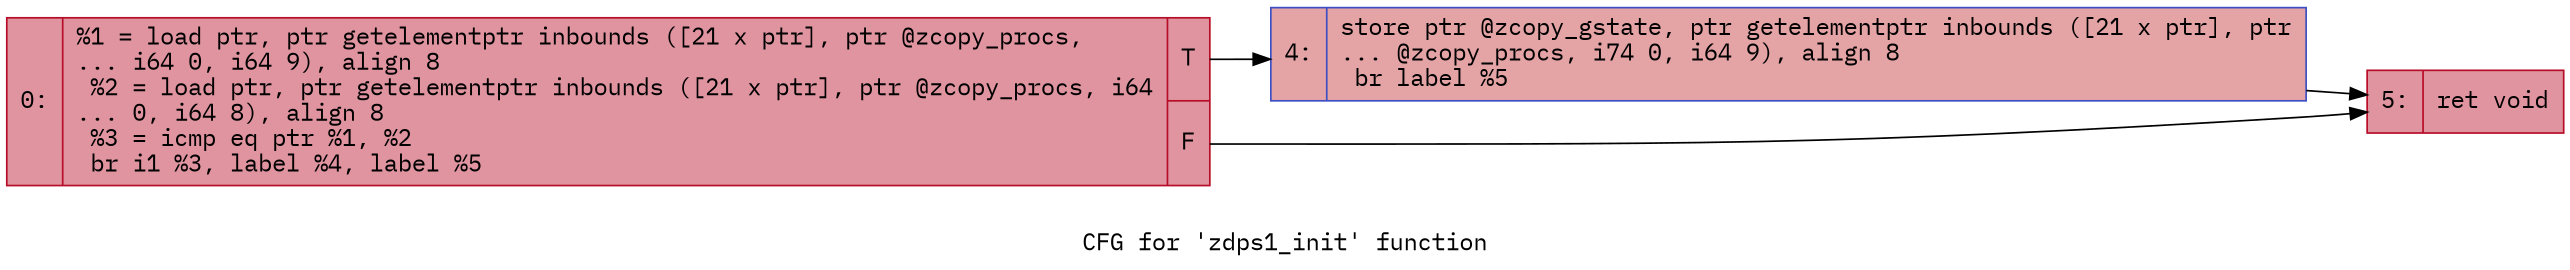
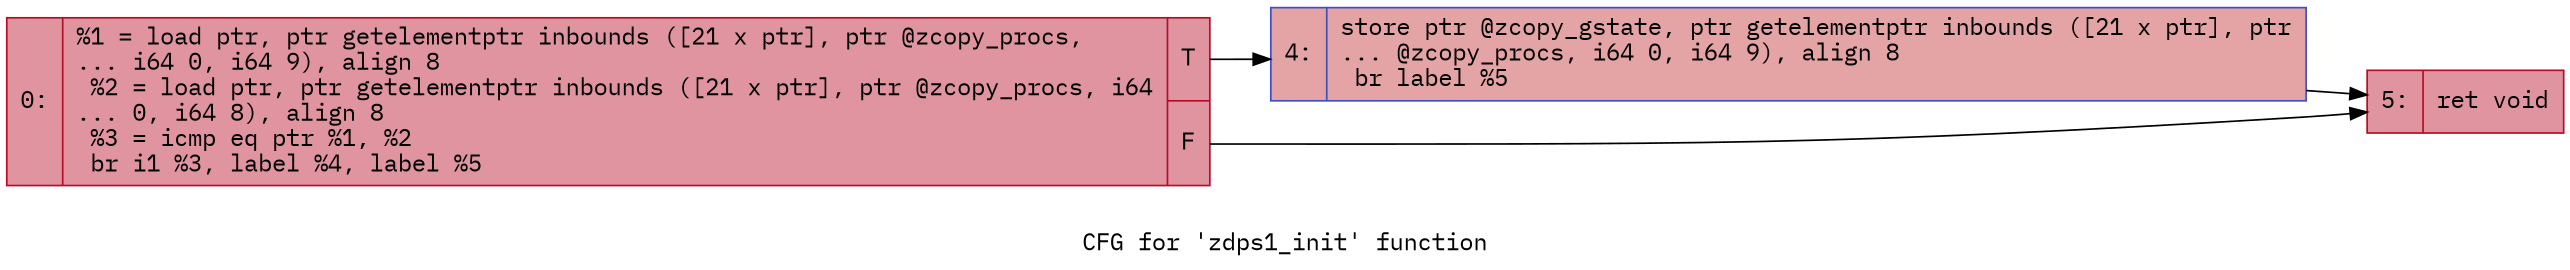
(1621, 53) -> (1621, 53)
